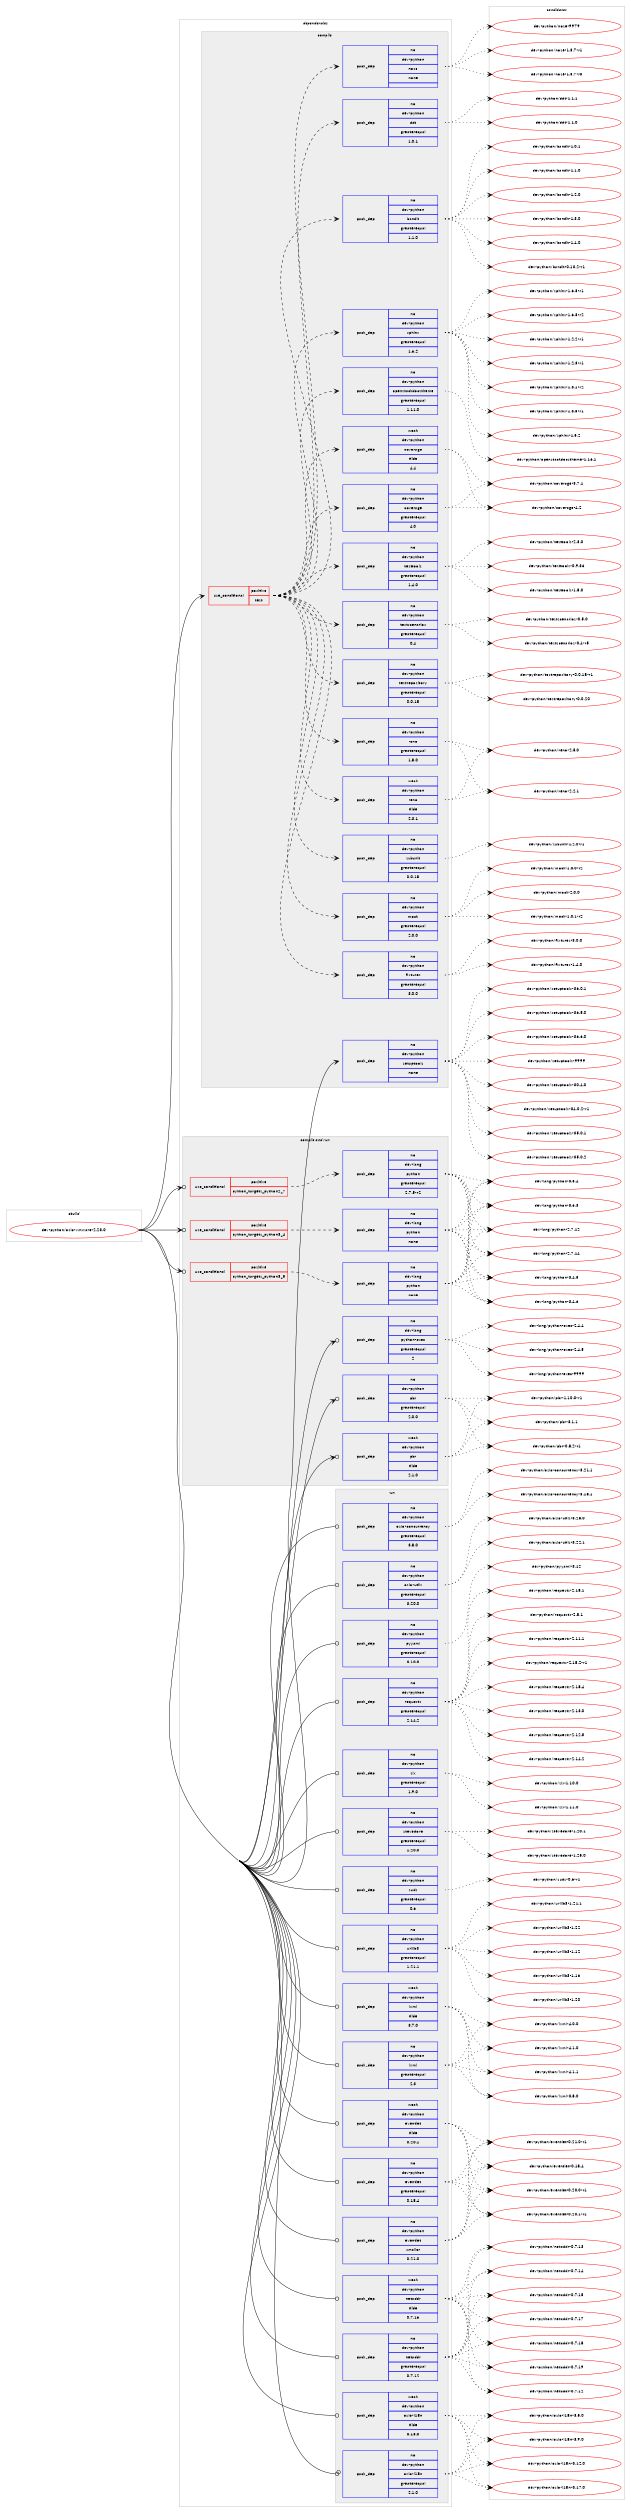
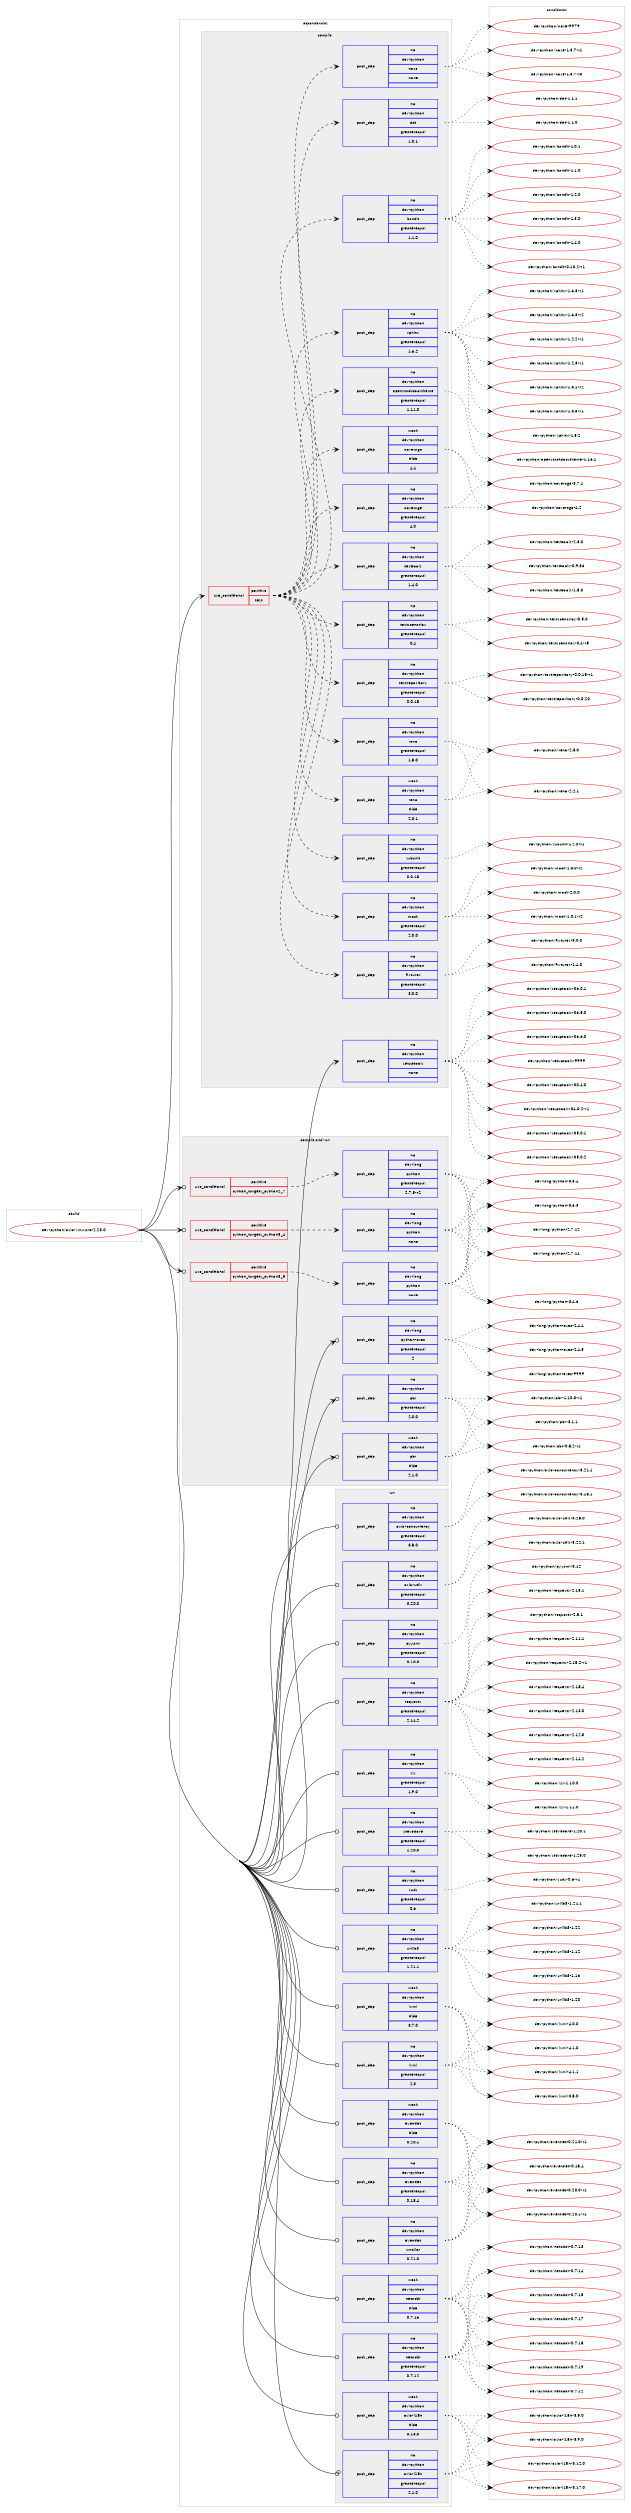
(557, 1278) -> none
